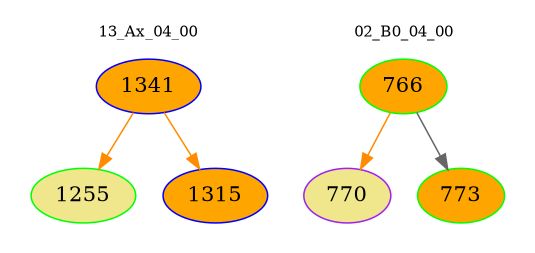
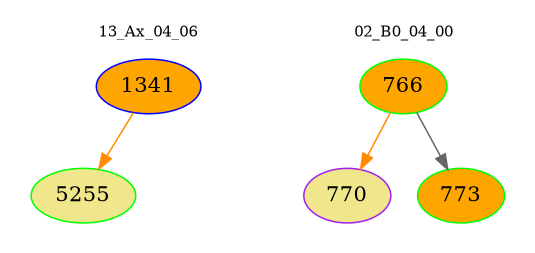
(149, 33) -> (149, 33)
(83, 196) -> (83, 196)
(215, 196) -> none
